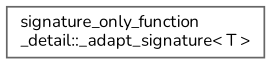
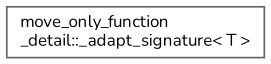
(136, 32) -> (136, 32)
